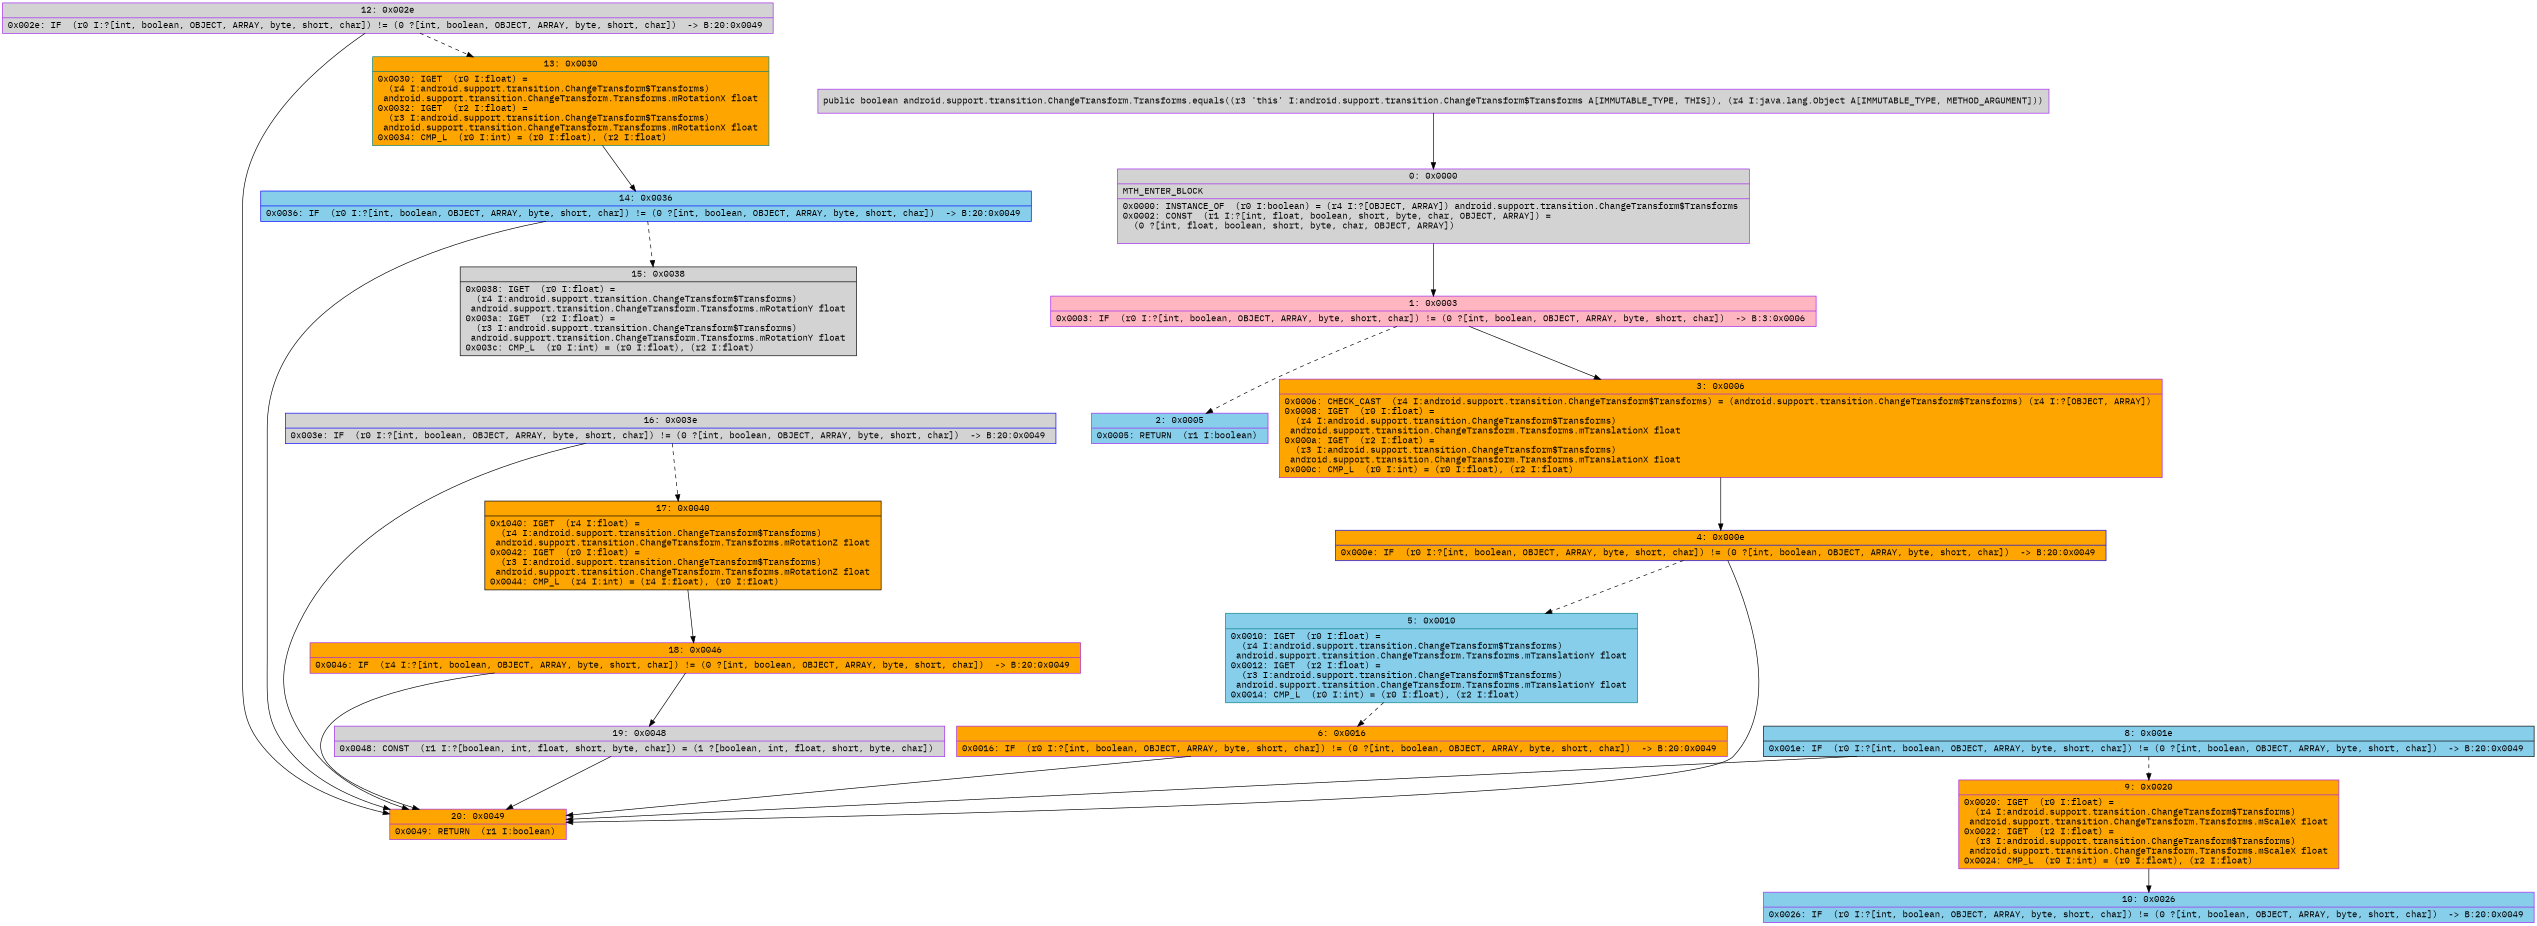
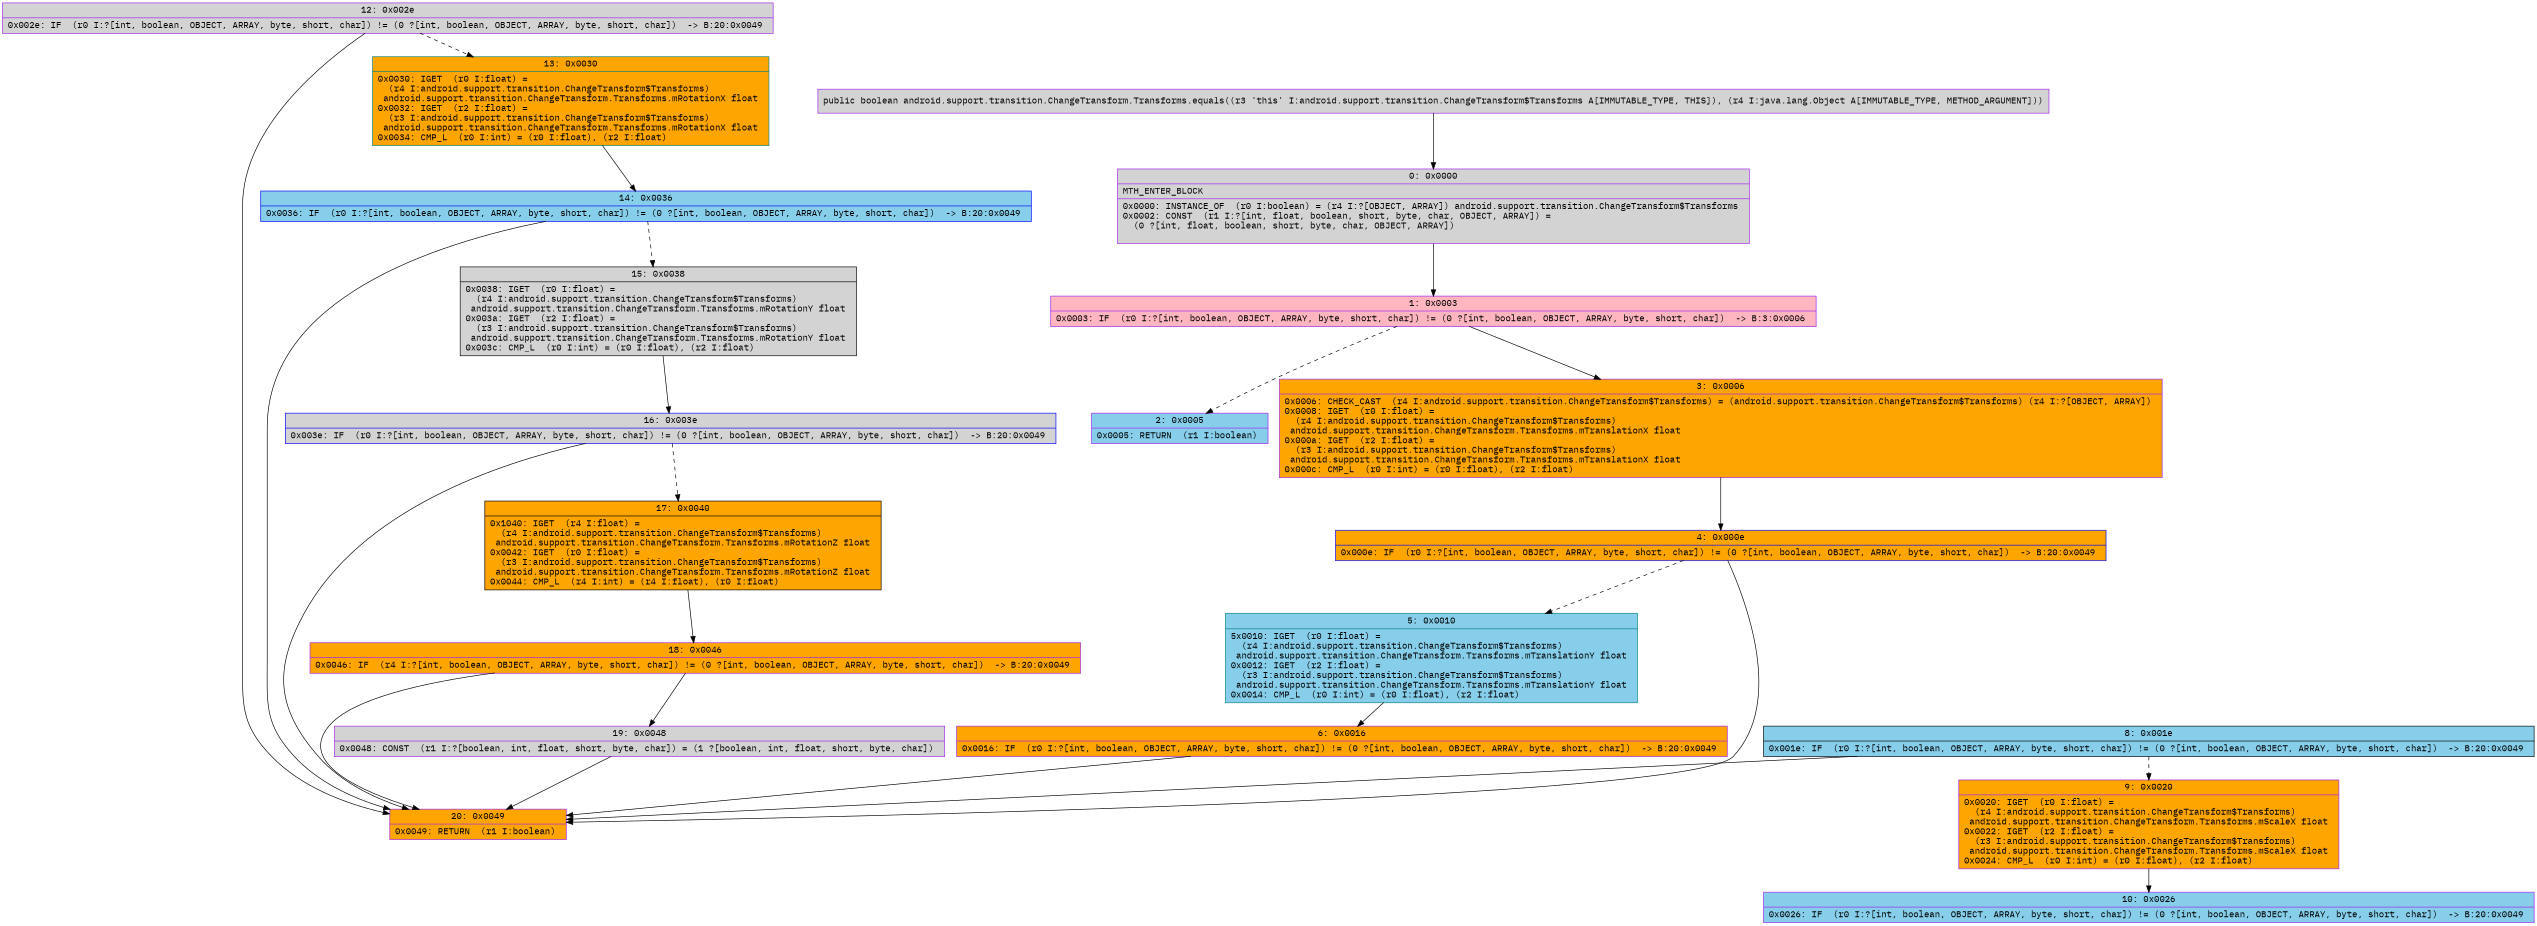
none -> (666, 381)
(1309, 636) -> (1309, 636)
(1373, 712) -> (1373, 712)
